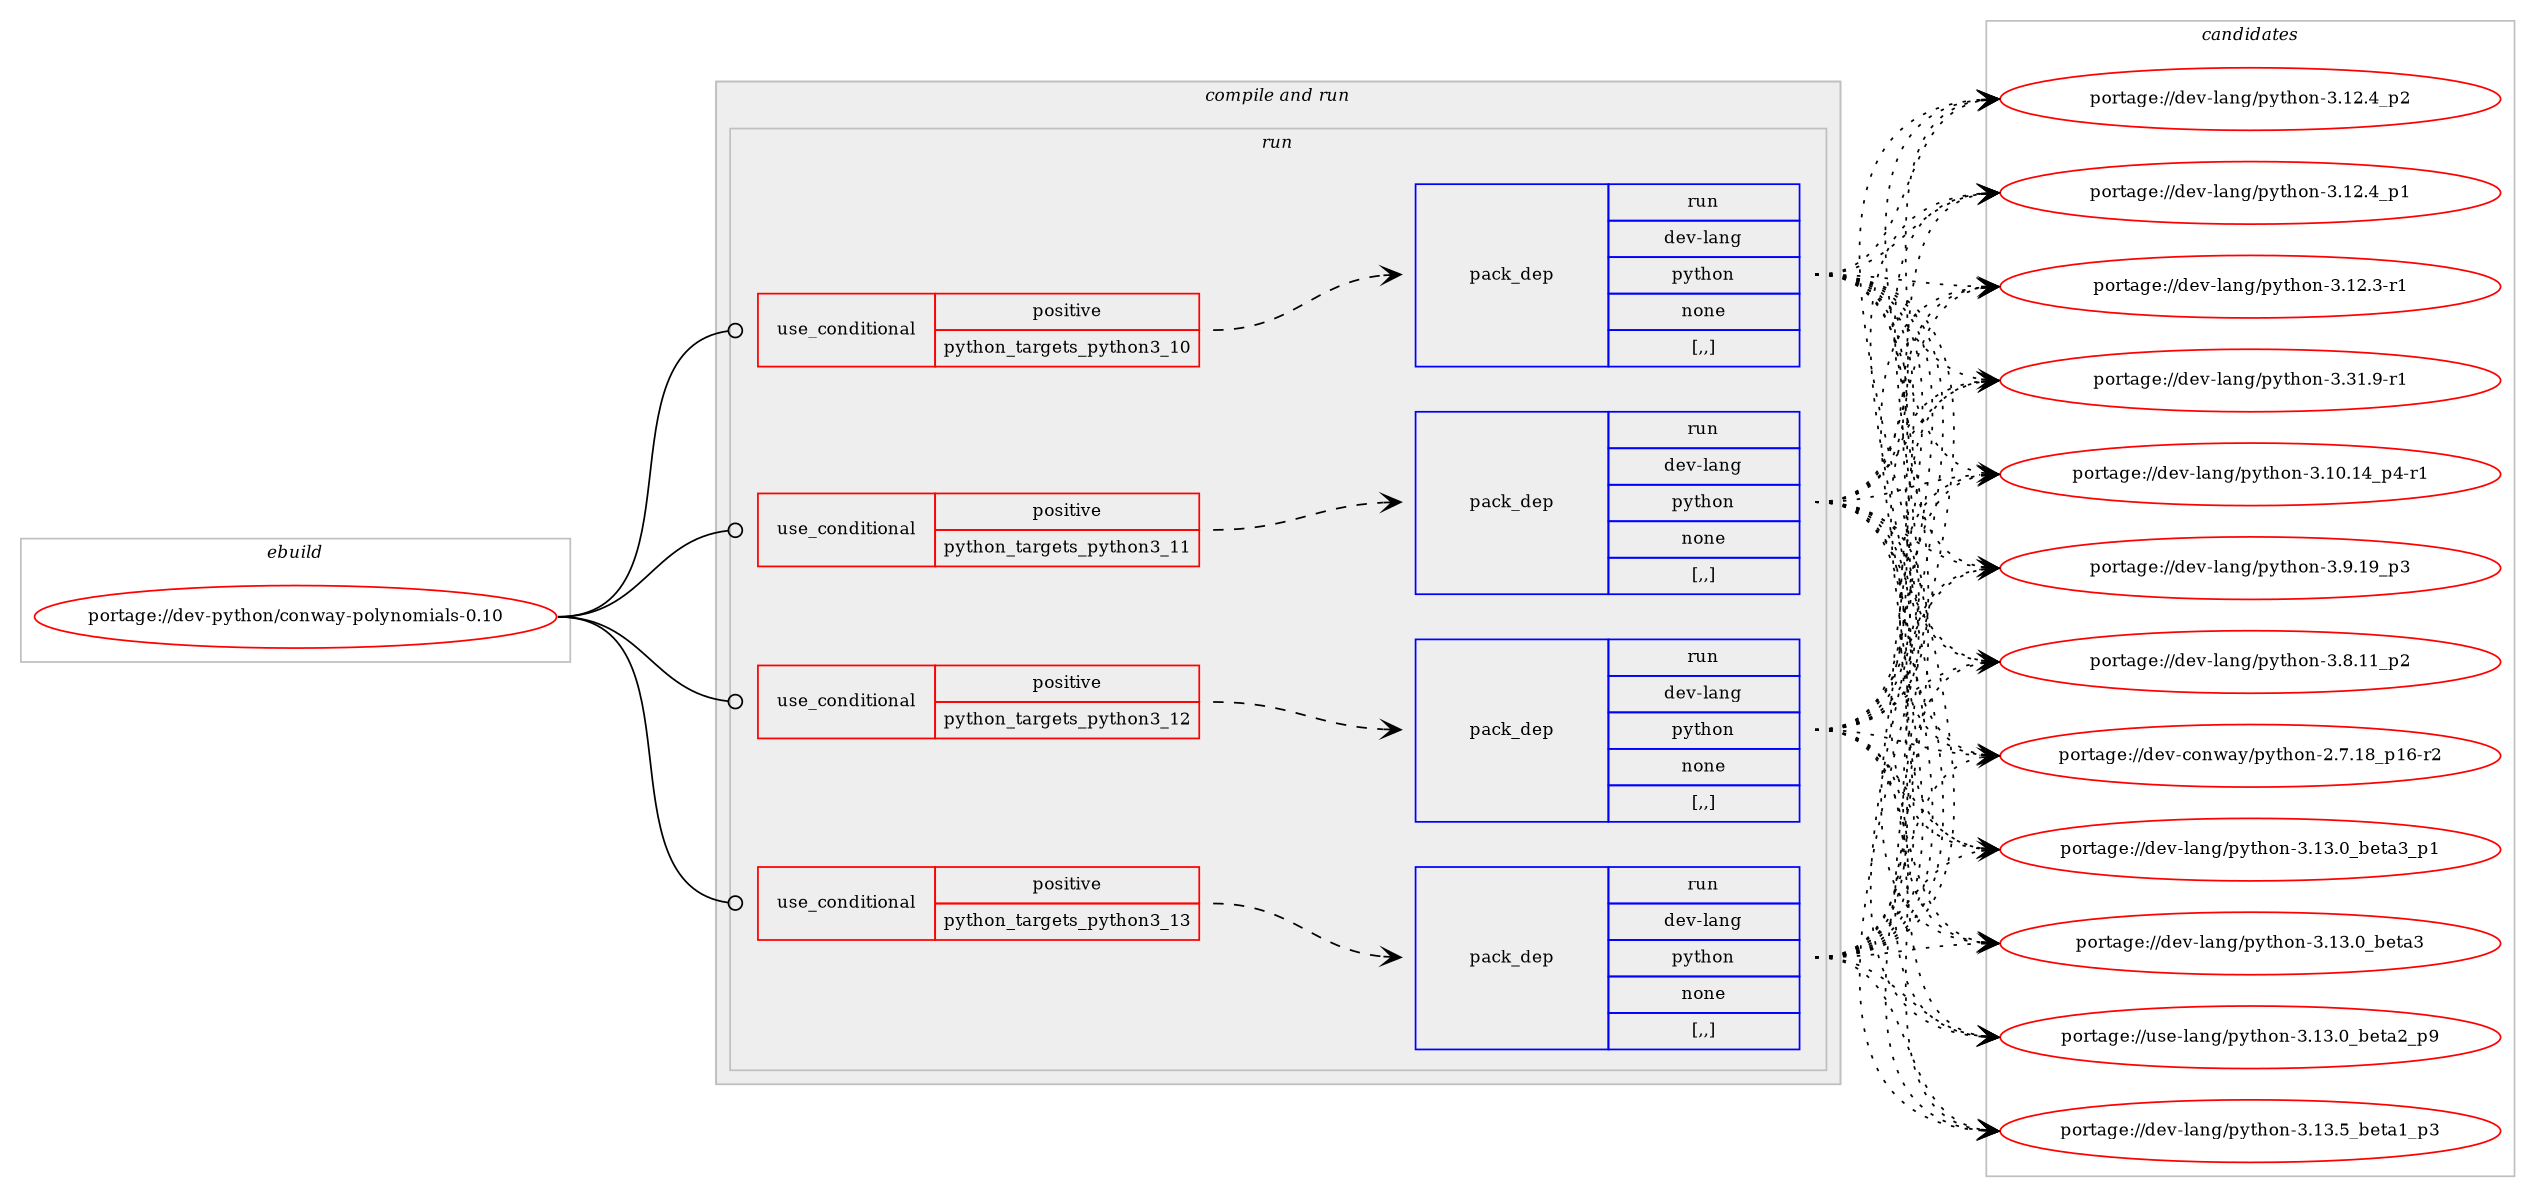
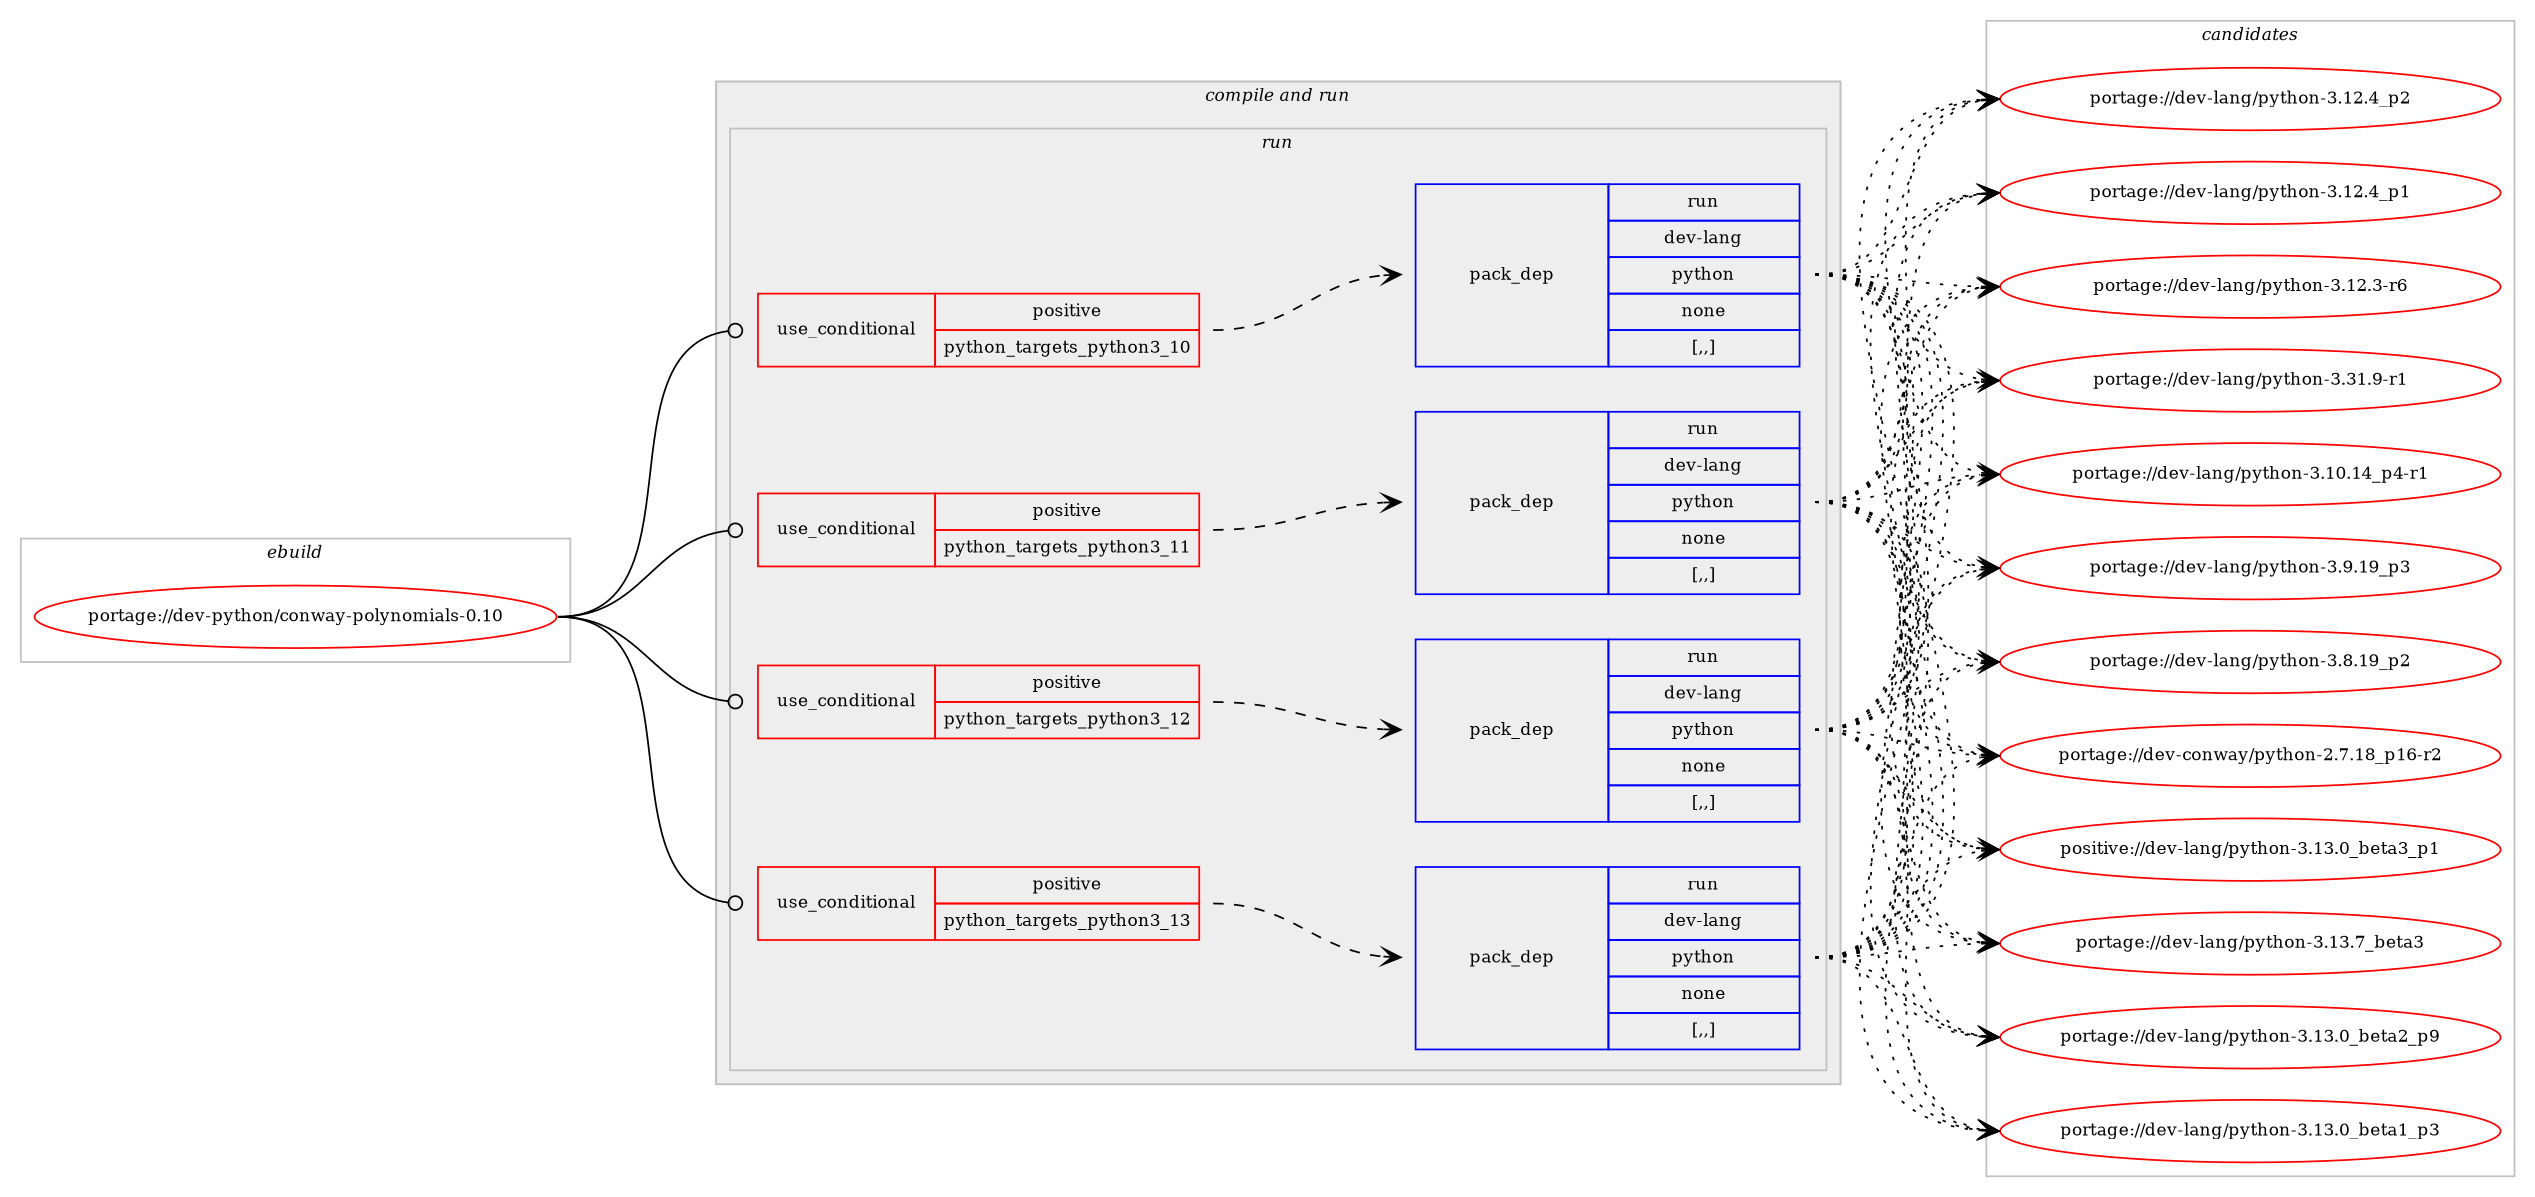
(2250, 287) -> (2250, 287)
(2250, 662) -> (2250, 662)
(2250, 850) -> (2250, 850)
(2250, 943) -> (2250, 943)
(2250, 1037) -> (2250, 1037)
(2250, 1131) -> (2250, 1131)
